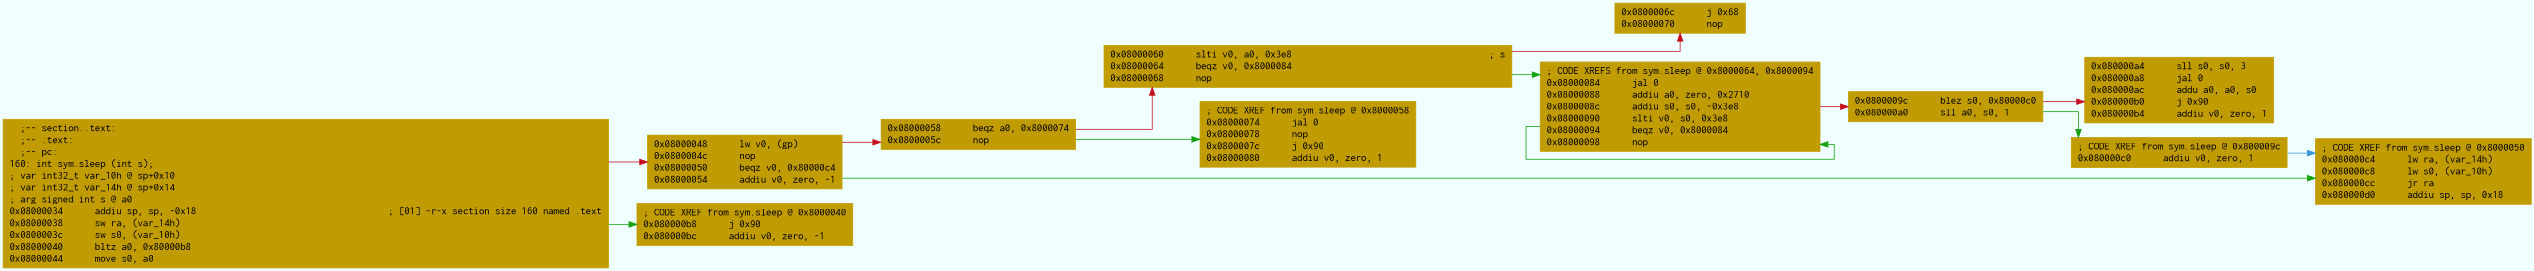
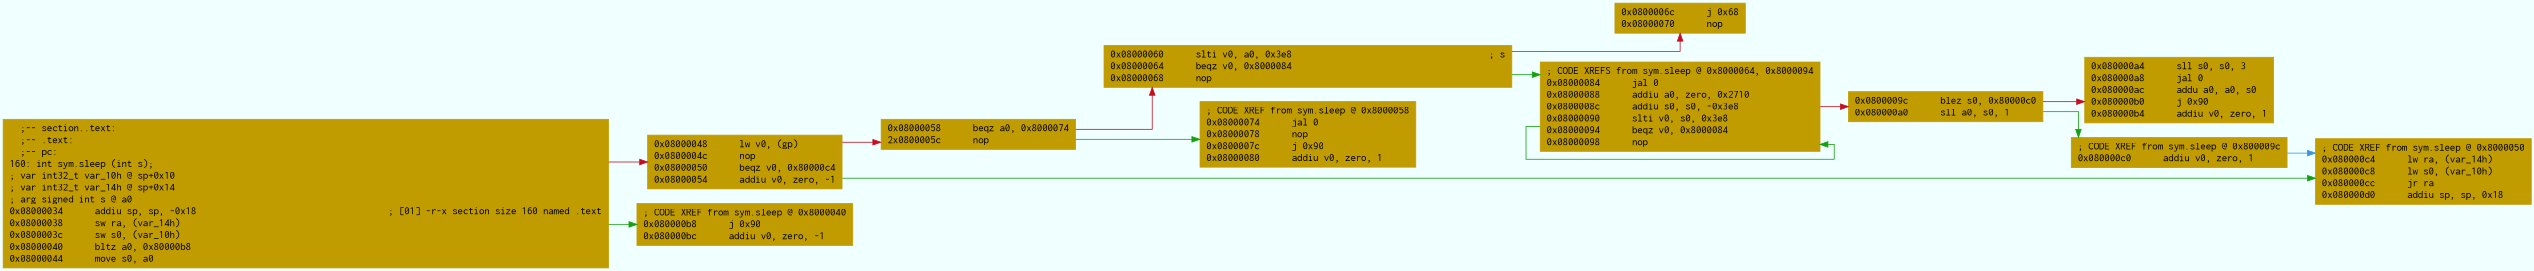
(978, 134) -> (978, 134)
